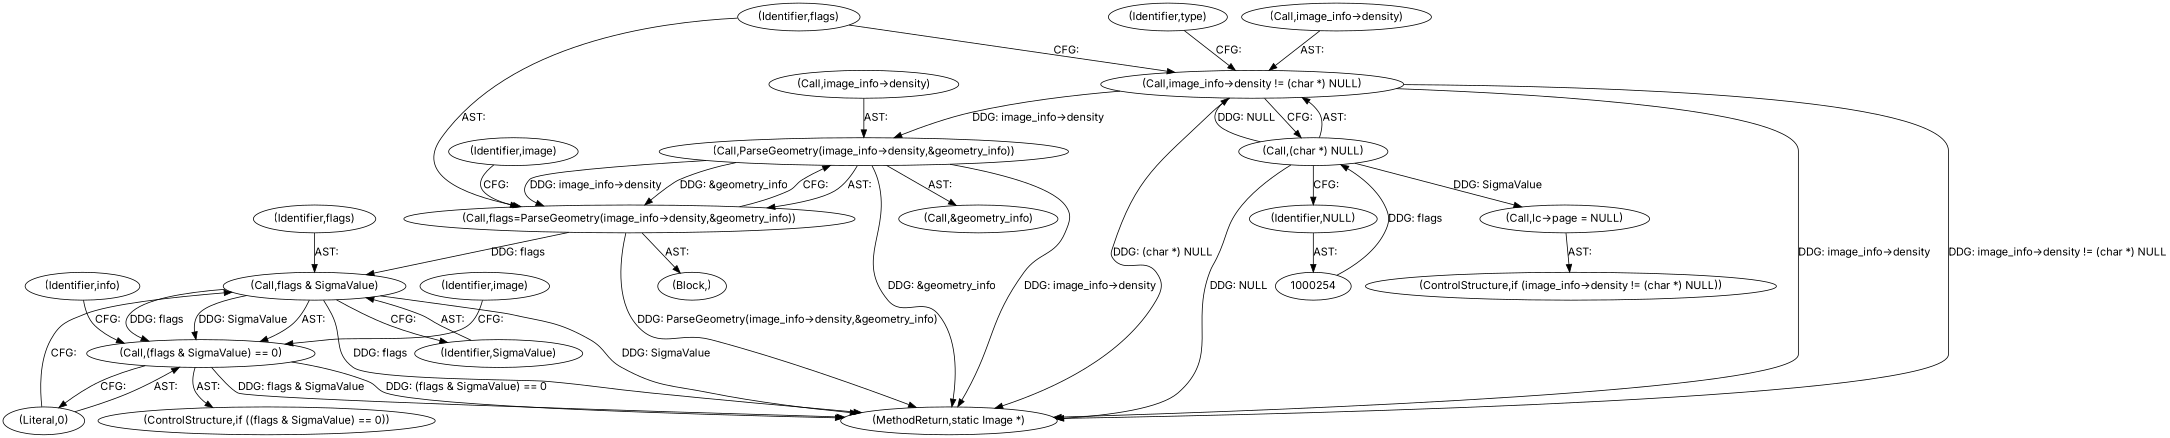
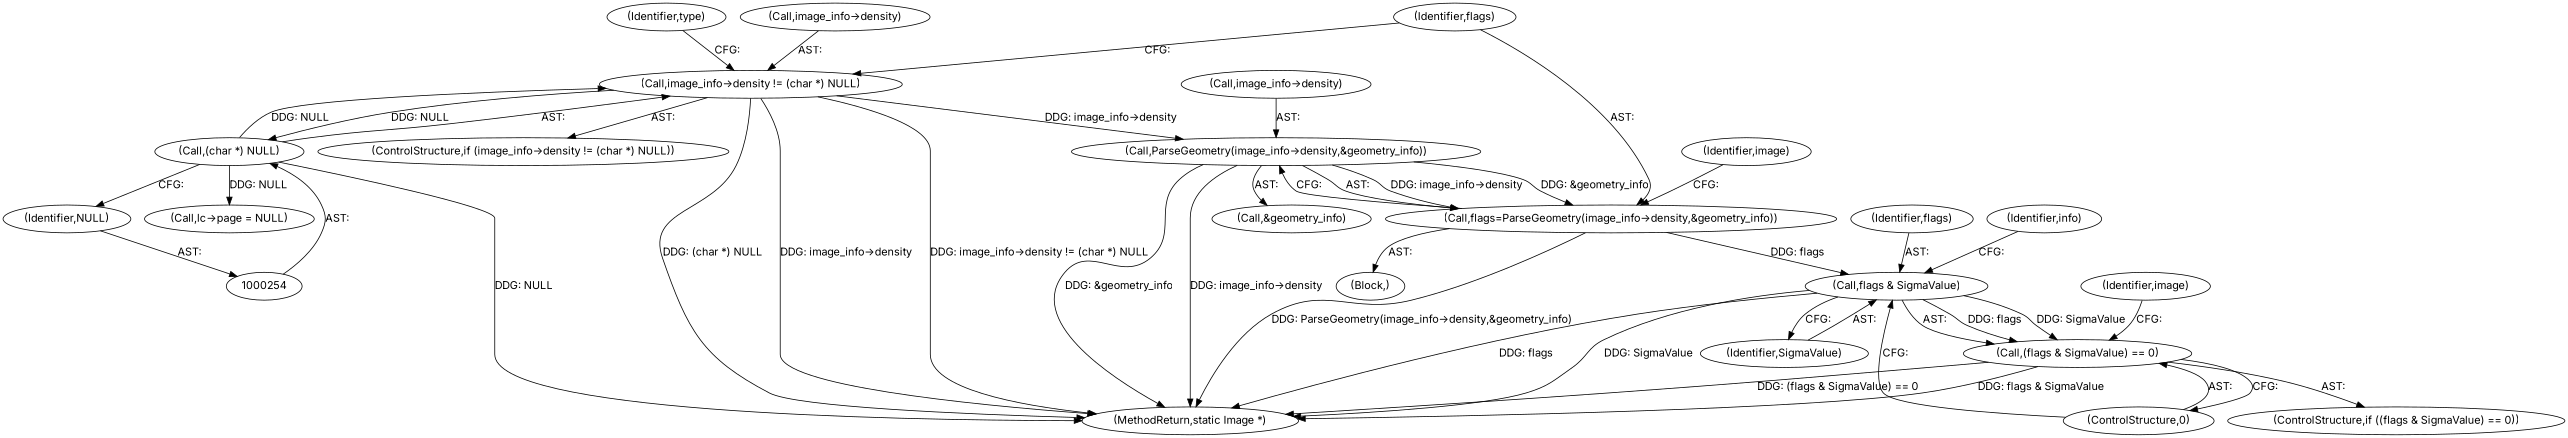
(1301, 118) -> (420, 118)
(1498, 185) -> (259, 185)
(1415, 219) -> (339, 219)
(1567, 249) -> (641, 117)
(94, 325) -> (1975, 251)
(44, 421) -> (2139, 421)
